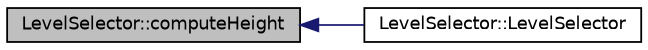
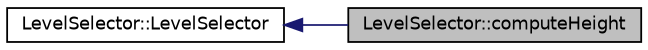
(341, 25) -> (325, 25)
